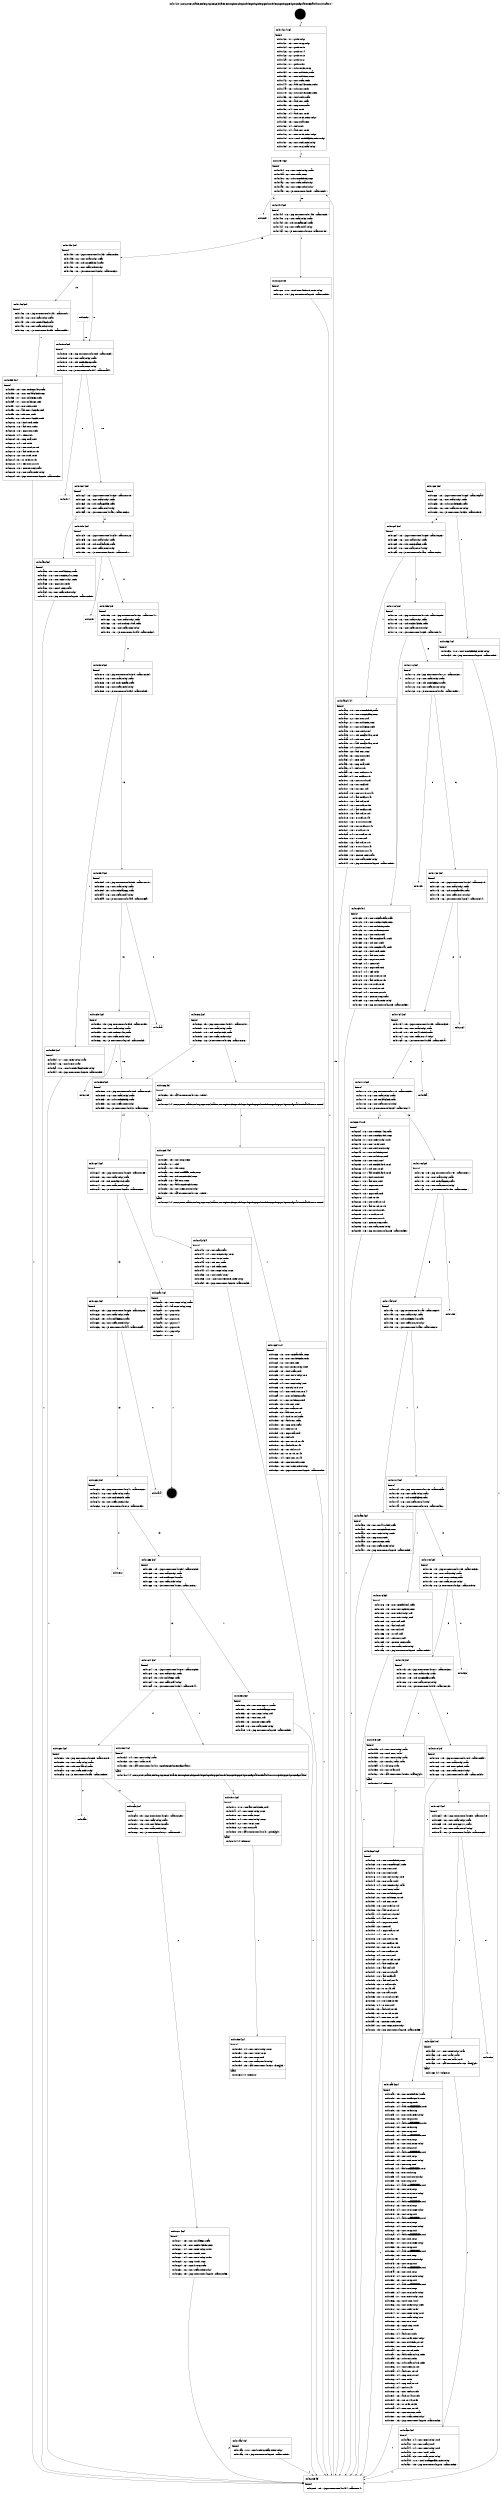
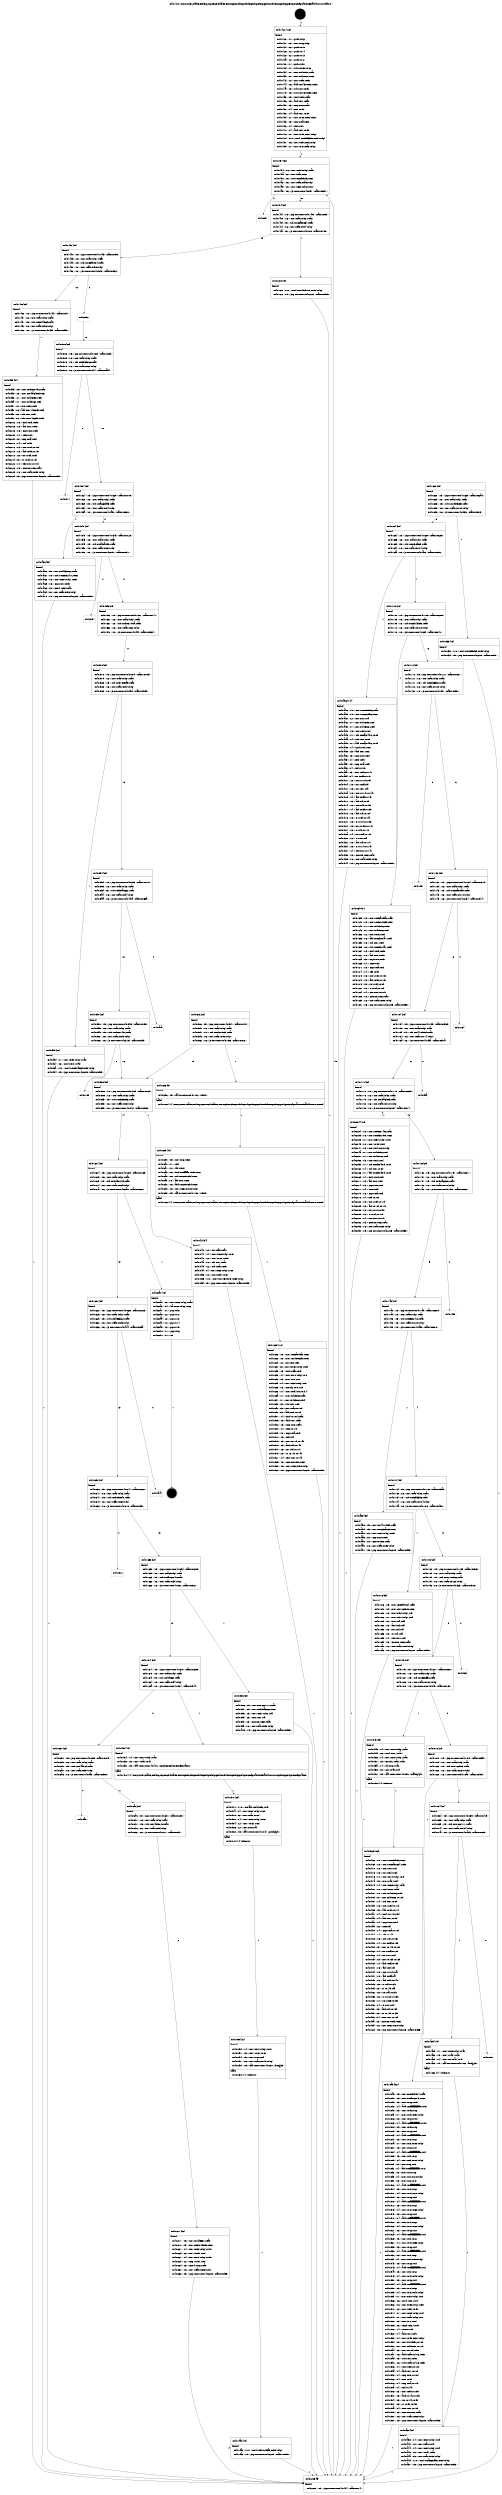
(93, 307) -> (86, 294)
(379, 1115) -> (383, 1116)
none -> (259, 2257)
